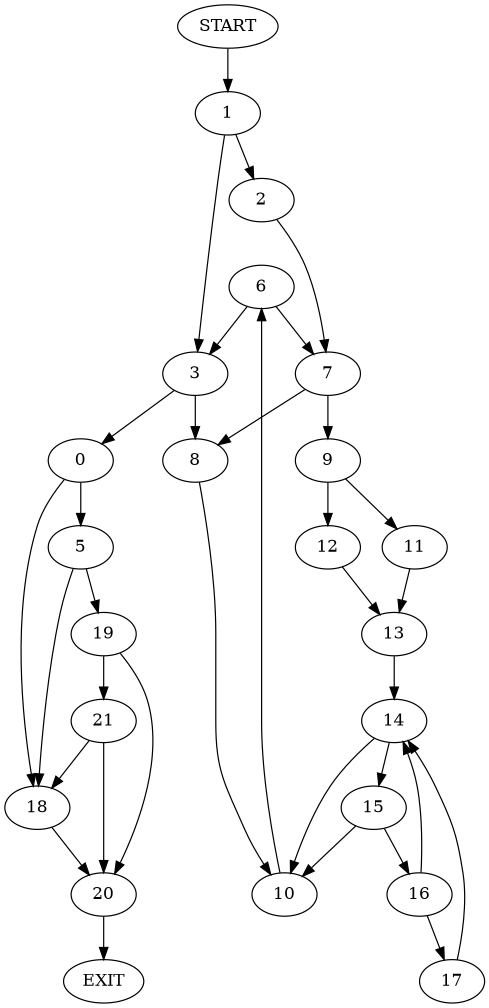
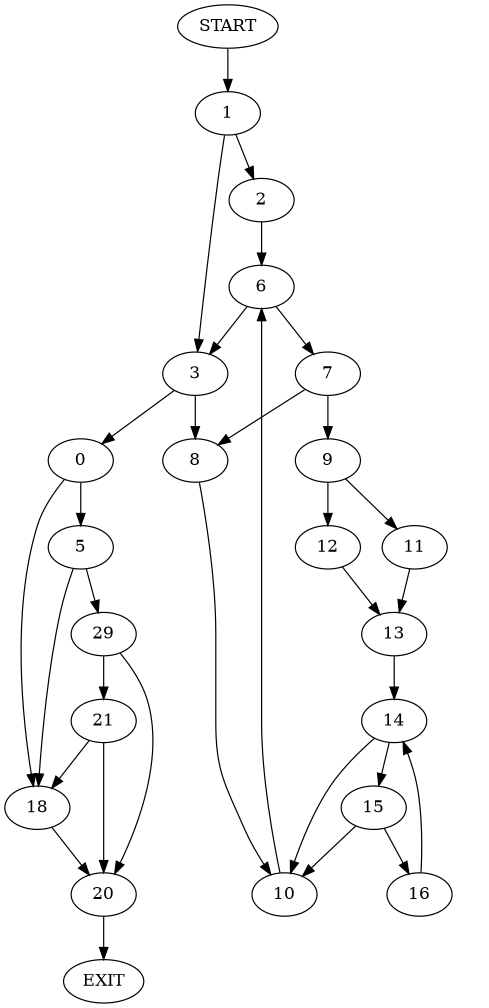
(309, 276) -> (262, 238)
(104, 634) -> (104, 634)
(452, 981) -> none
